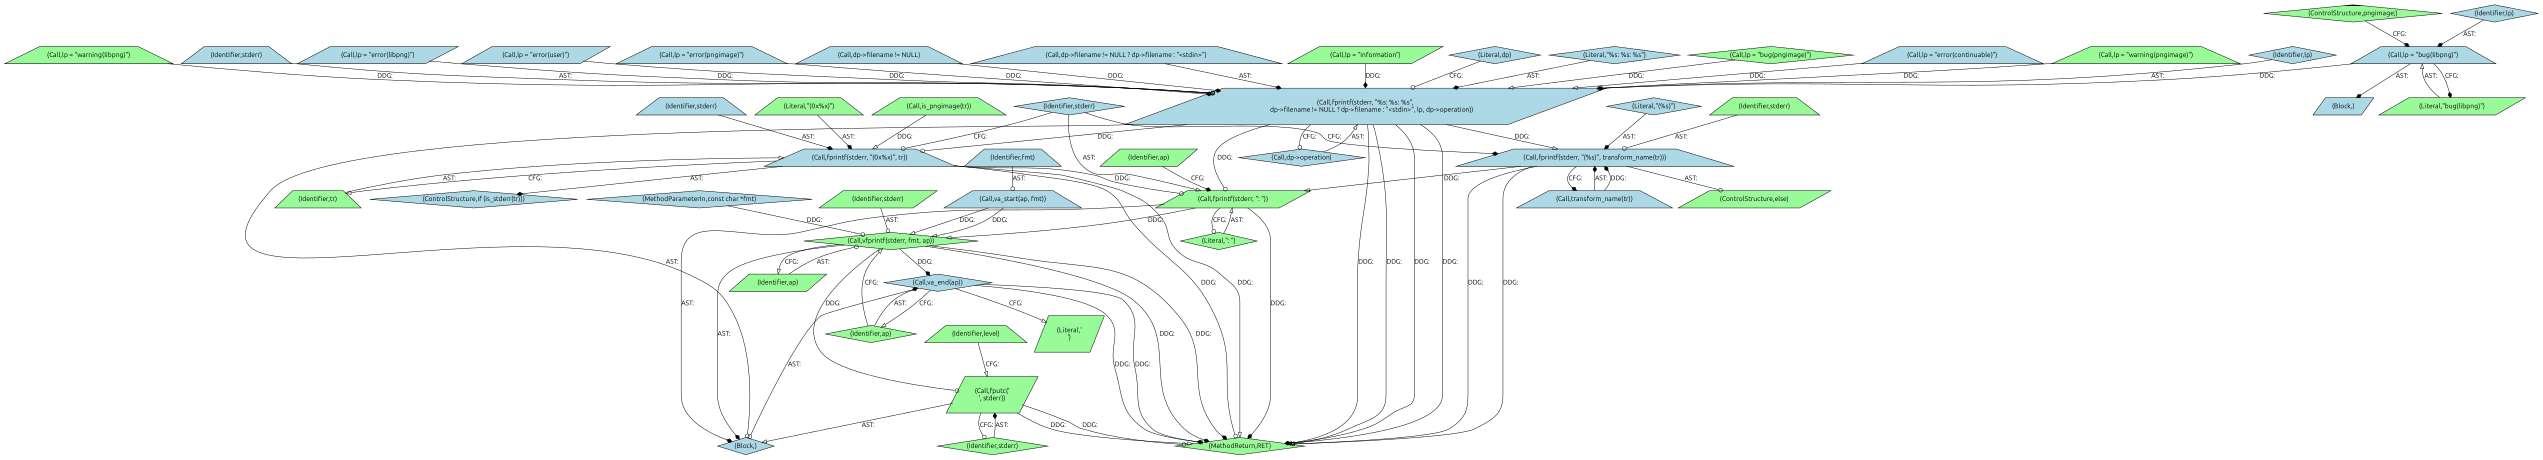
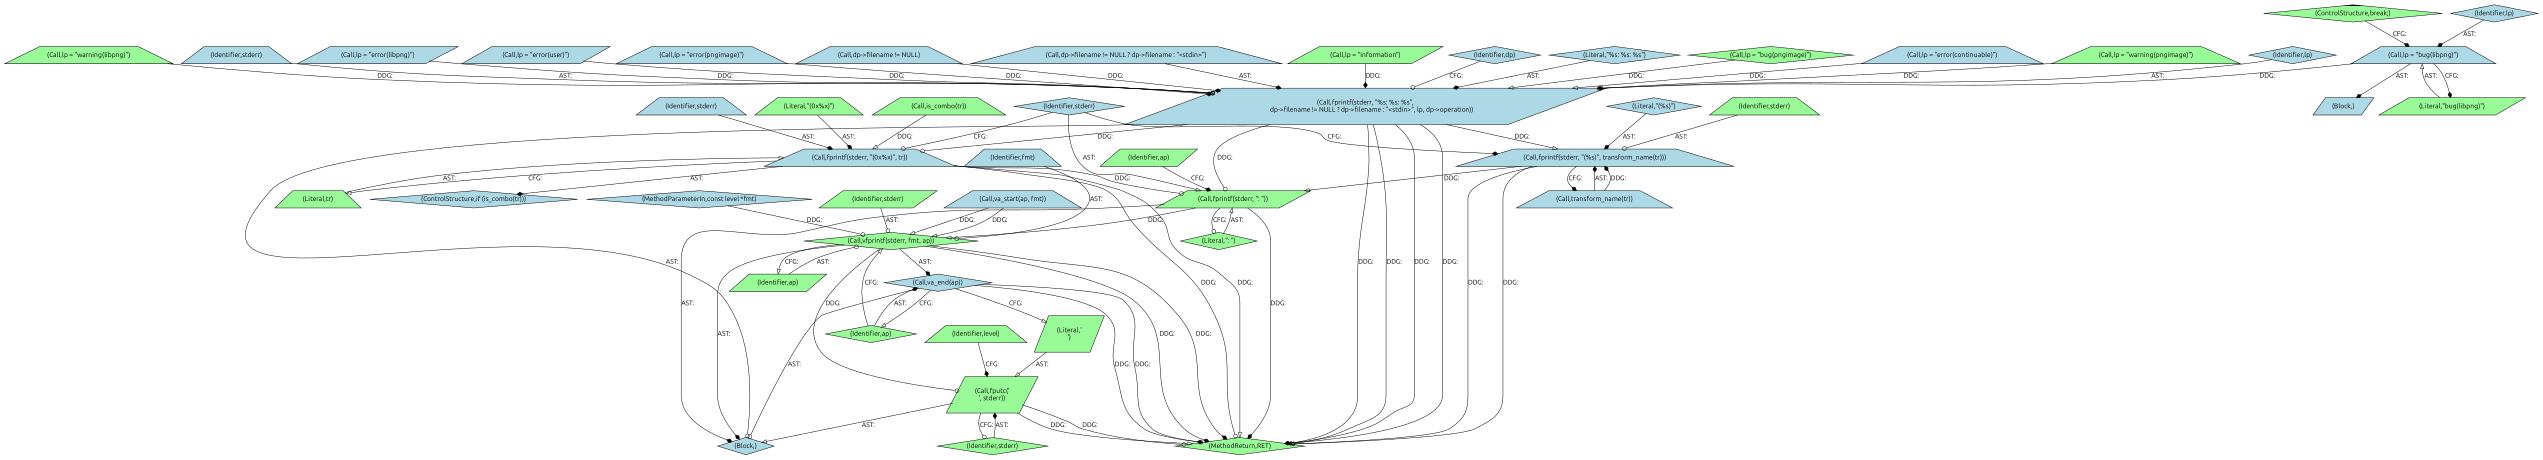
(2353, 13) -> (2353, 13)
(1495, 55) -> (1495, 55)
(939, 106) -> (939, 106)
(1302, 158) -> none
(1013, 177) -> (1058, 223)
(318, 199) -> (318, 199)
(474, 199) -> (474, 199)
(699, 199) -> (699, 199)
(1755, 199) -> none
(926, 262) -> (926, 262)
(982, 357) -> (982, 357)
none -> (1033, 363)
